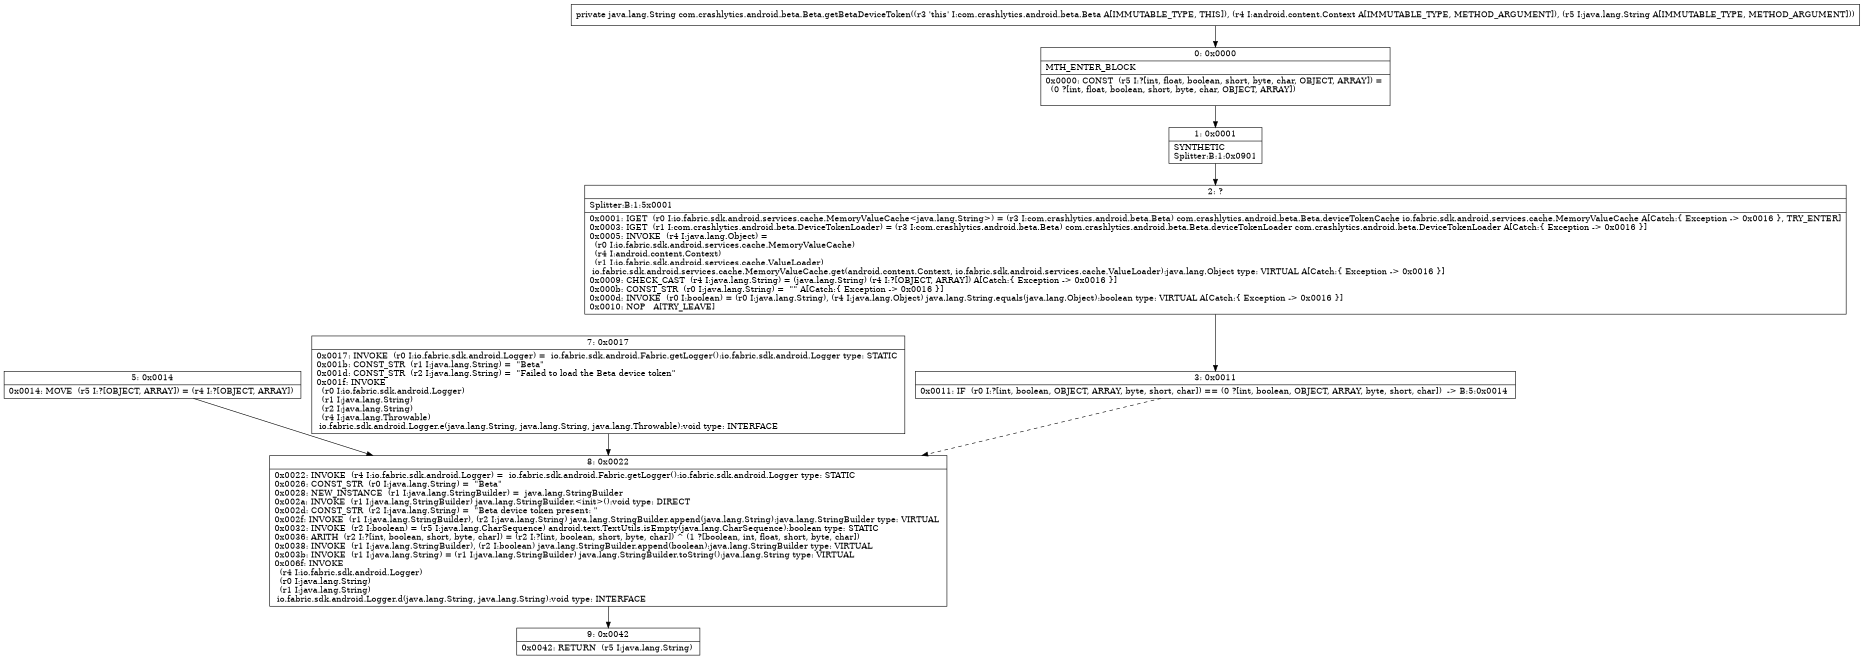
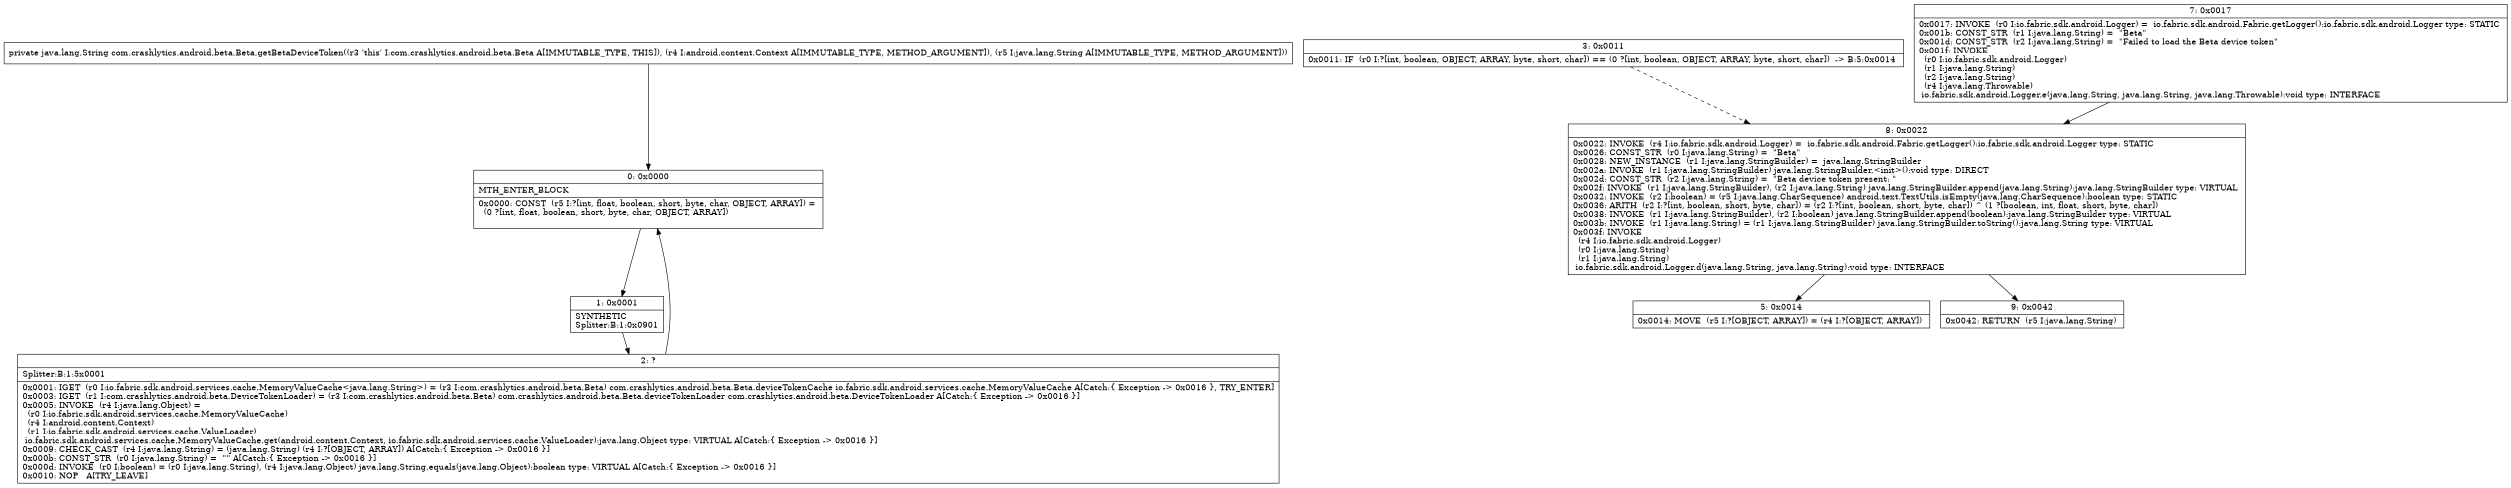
(1215, 340) -> (669, 294)
(280, 426) -> (1812, 286)
(312, 564) -> (1610, 232)
